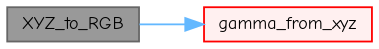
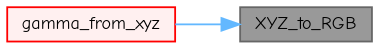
(162, 24) -> (198, 24)
